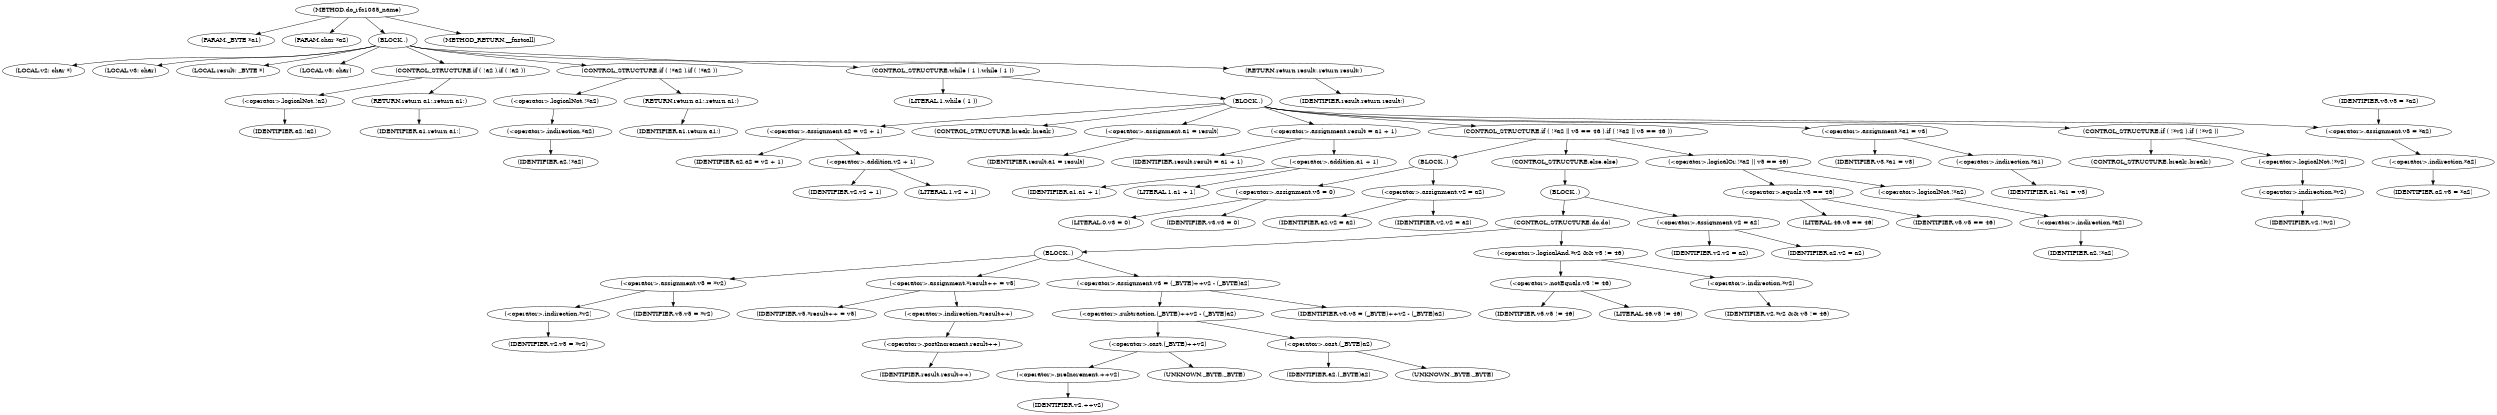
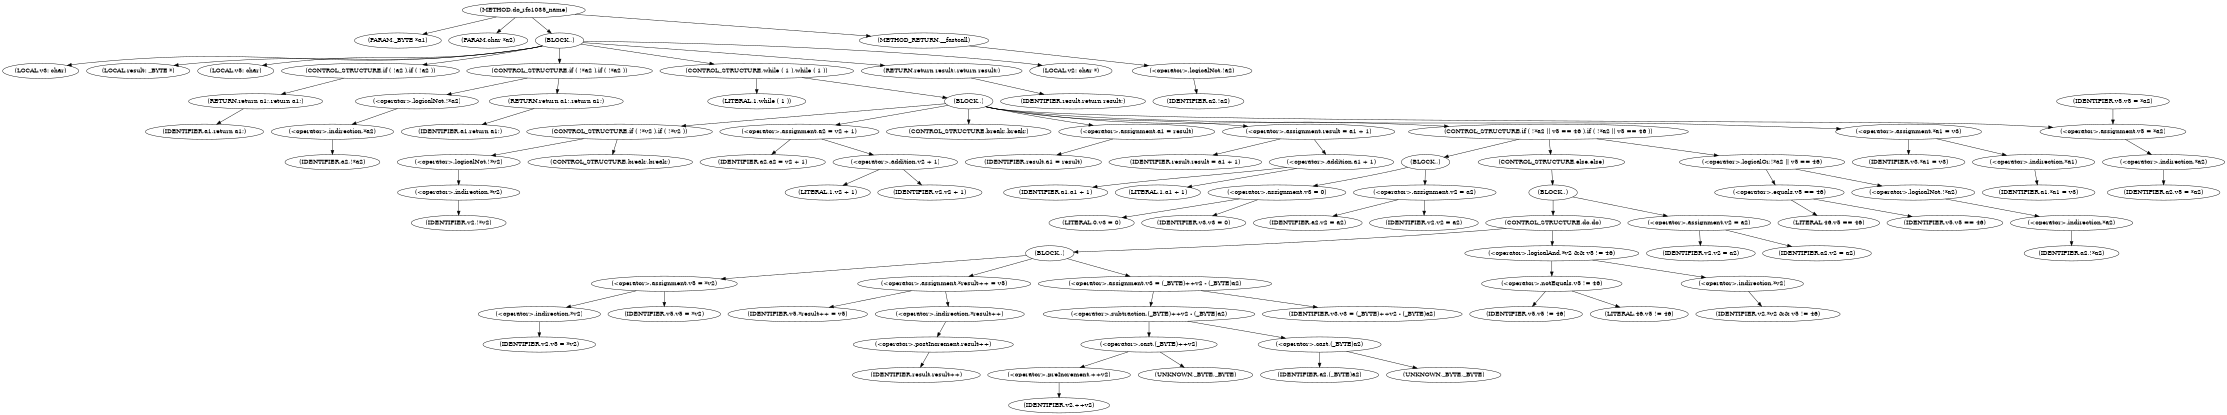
(373, 86) -> (1057, 56)
